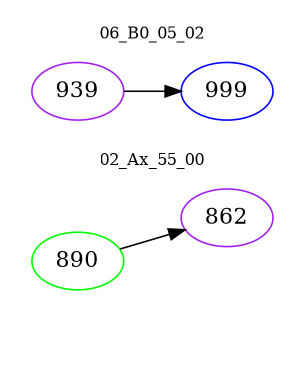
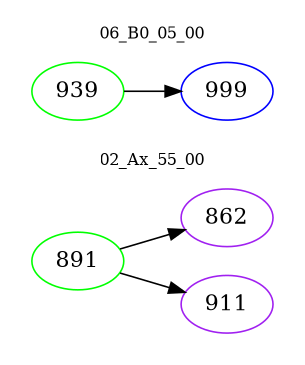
(152, 34) -> (152, 34)
(78, 91) -> (78, 91)
(78, 261) -> (78, 261)
none -> (227, 304)
